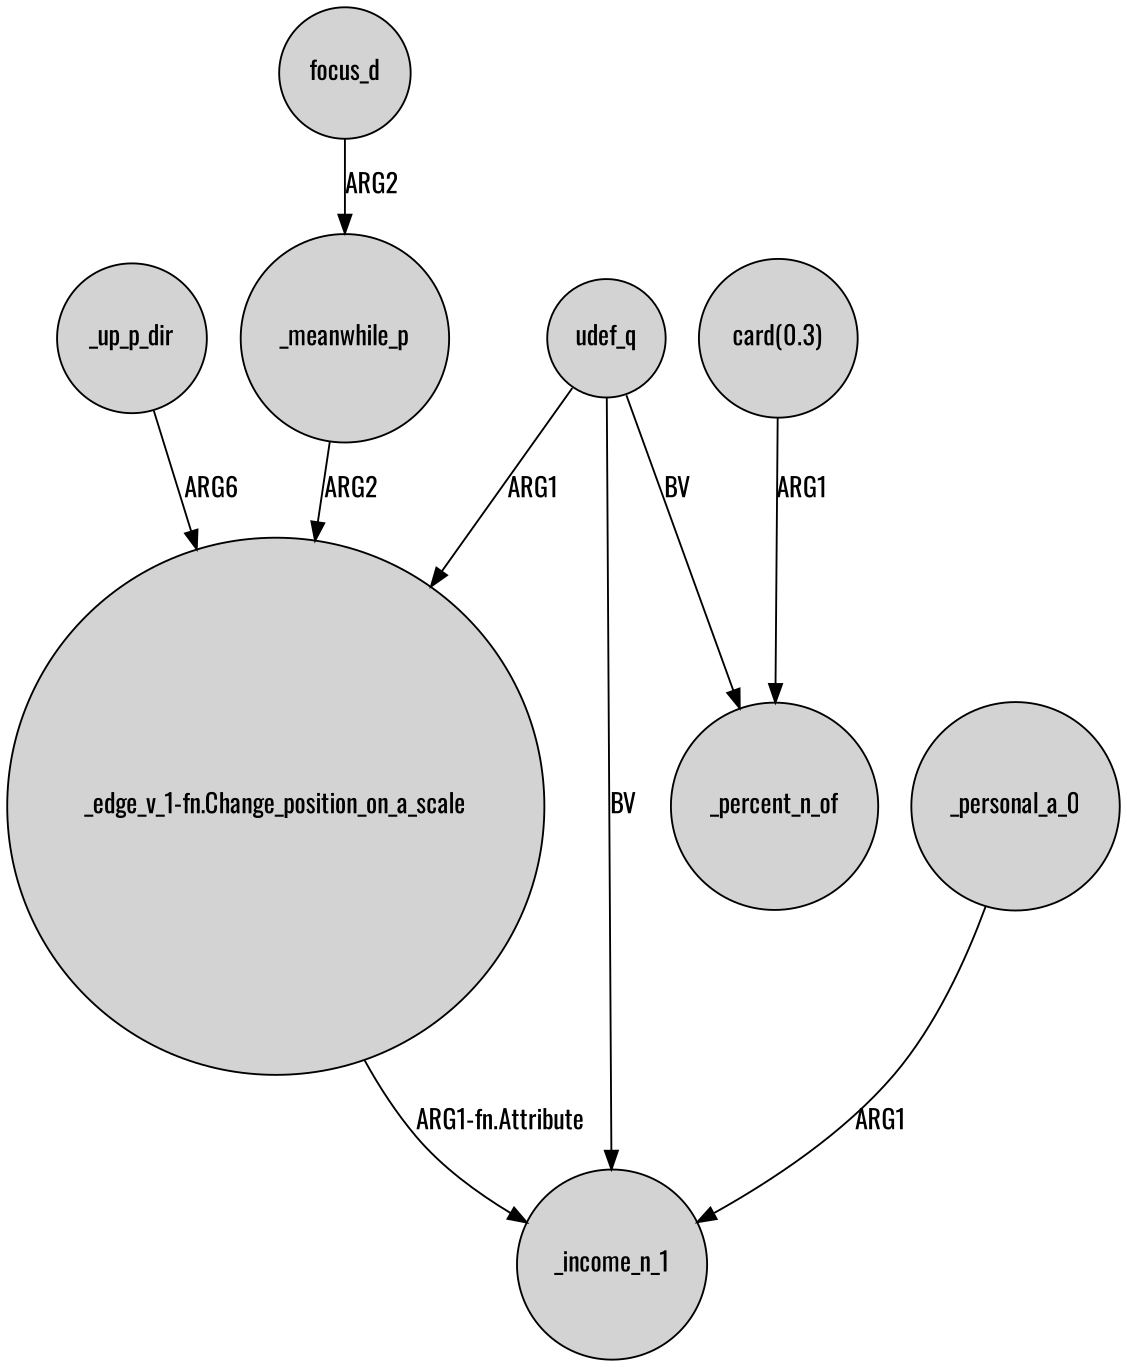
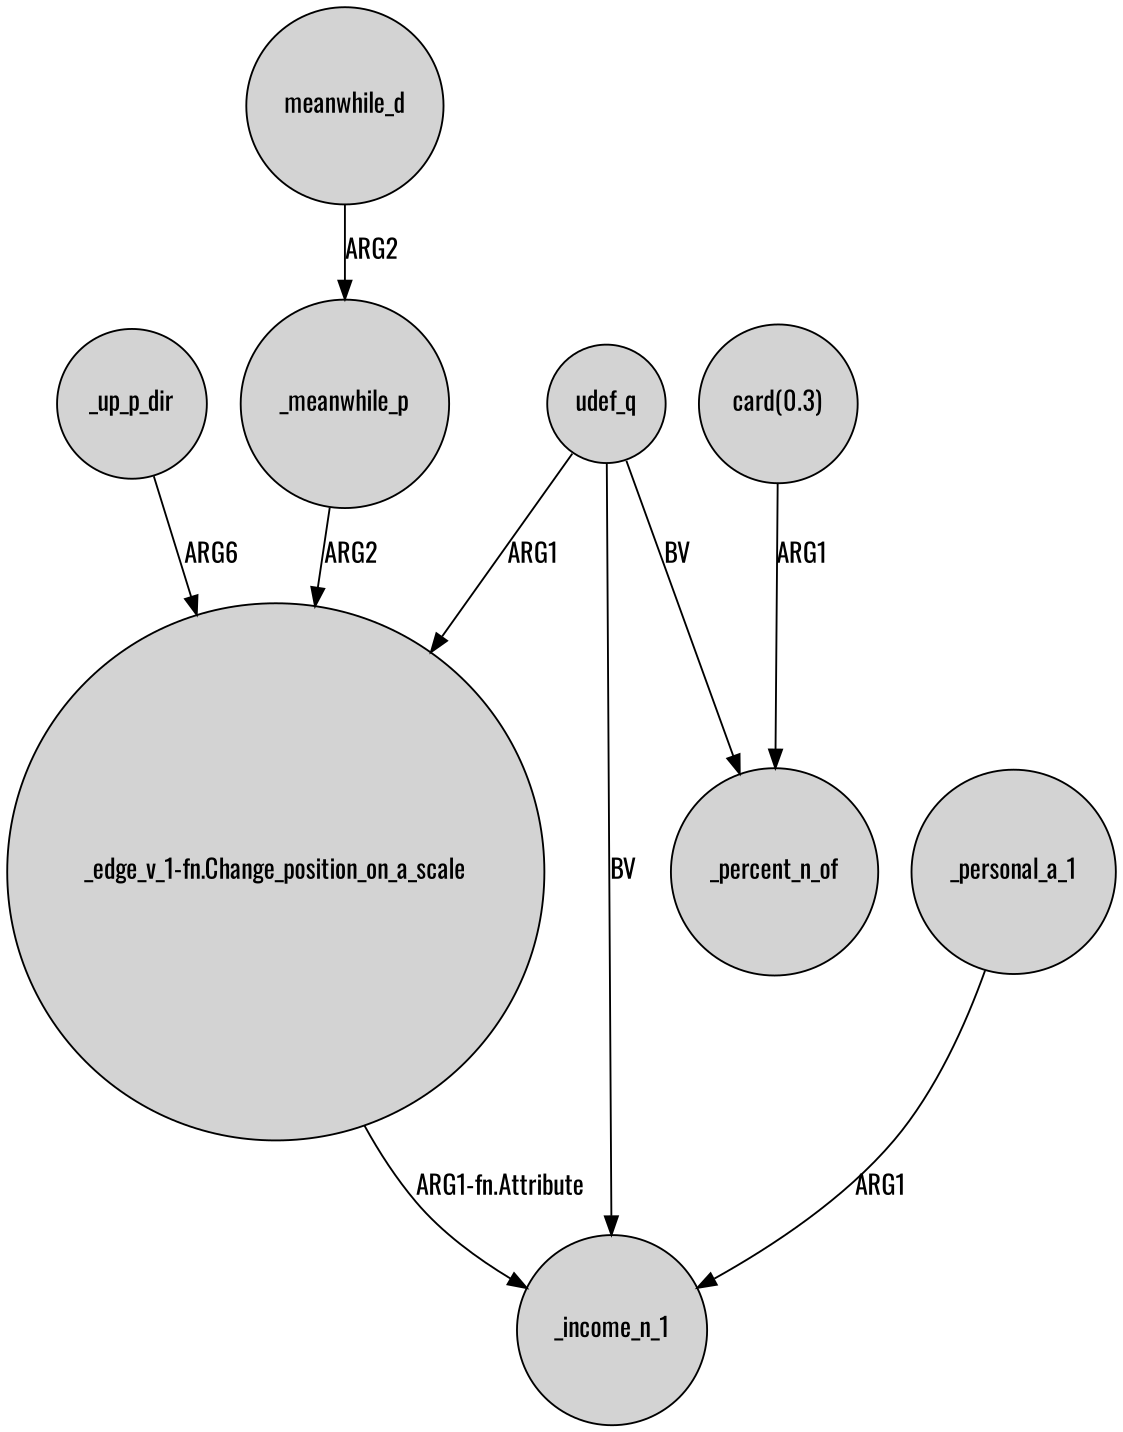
(345, 73) -> (345, 106)
(1016, 806) -> (1014, 872)
